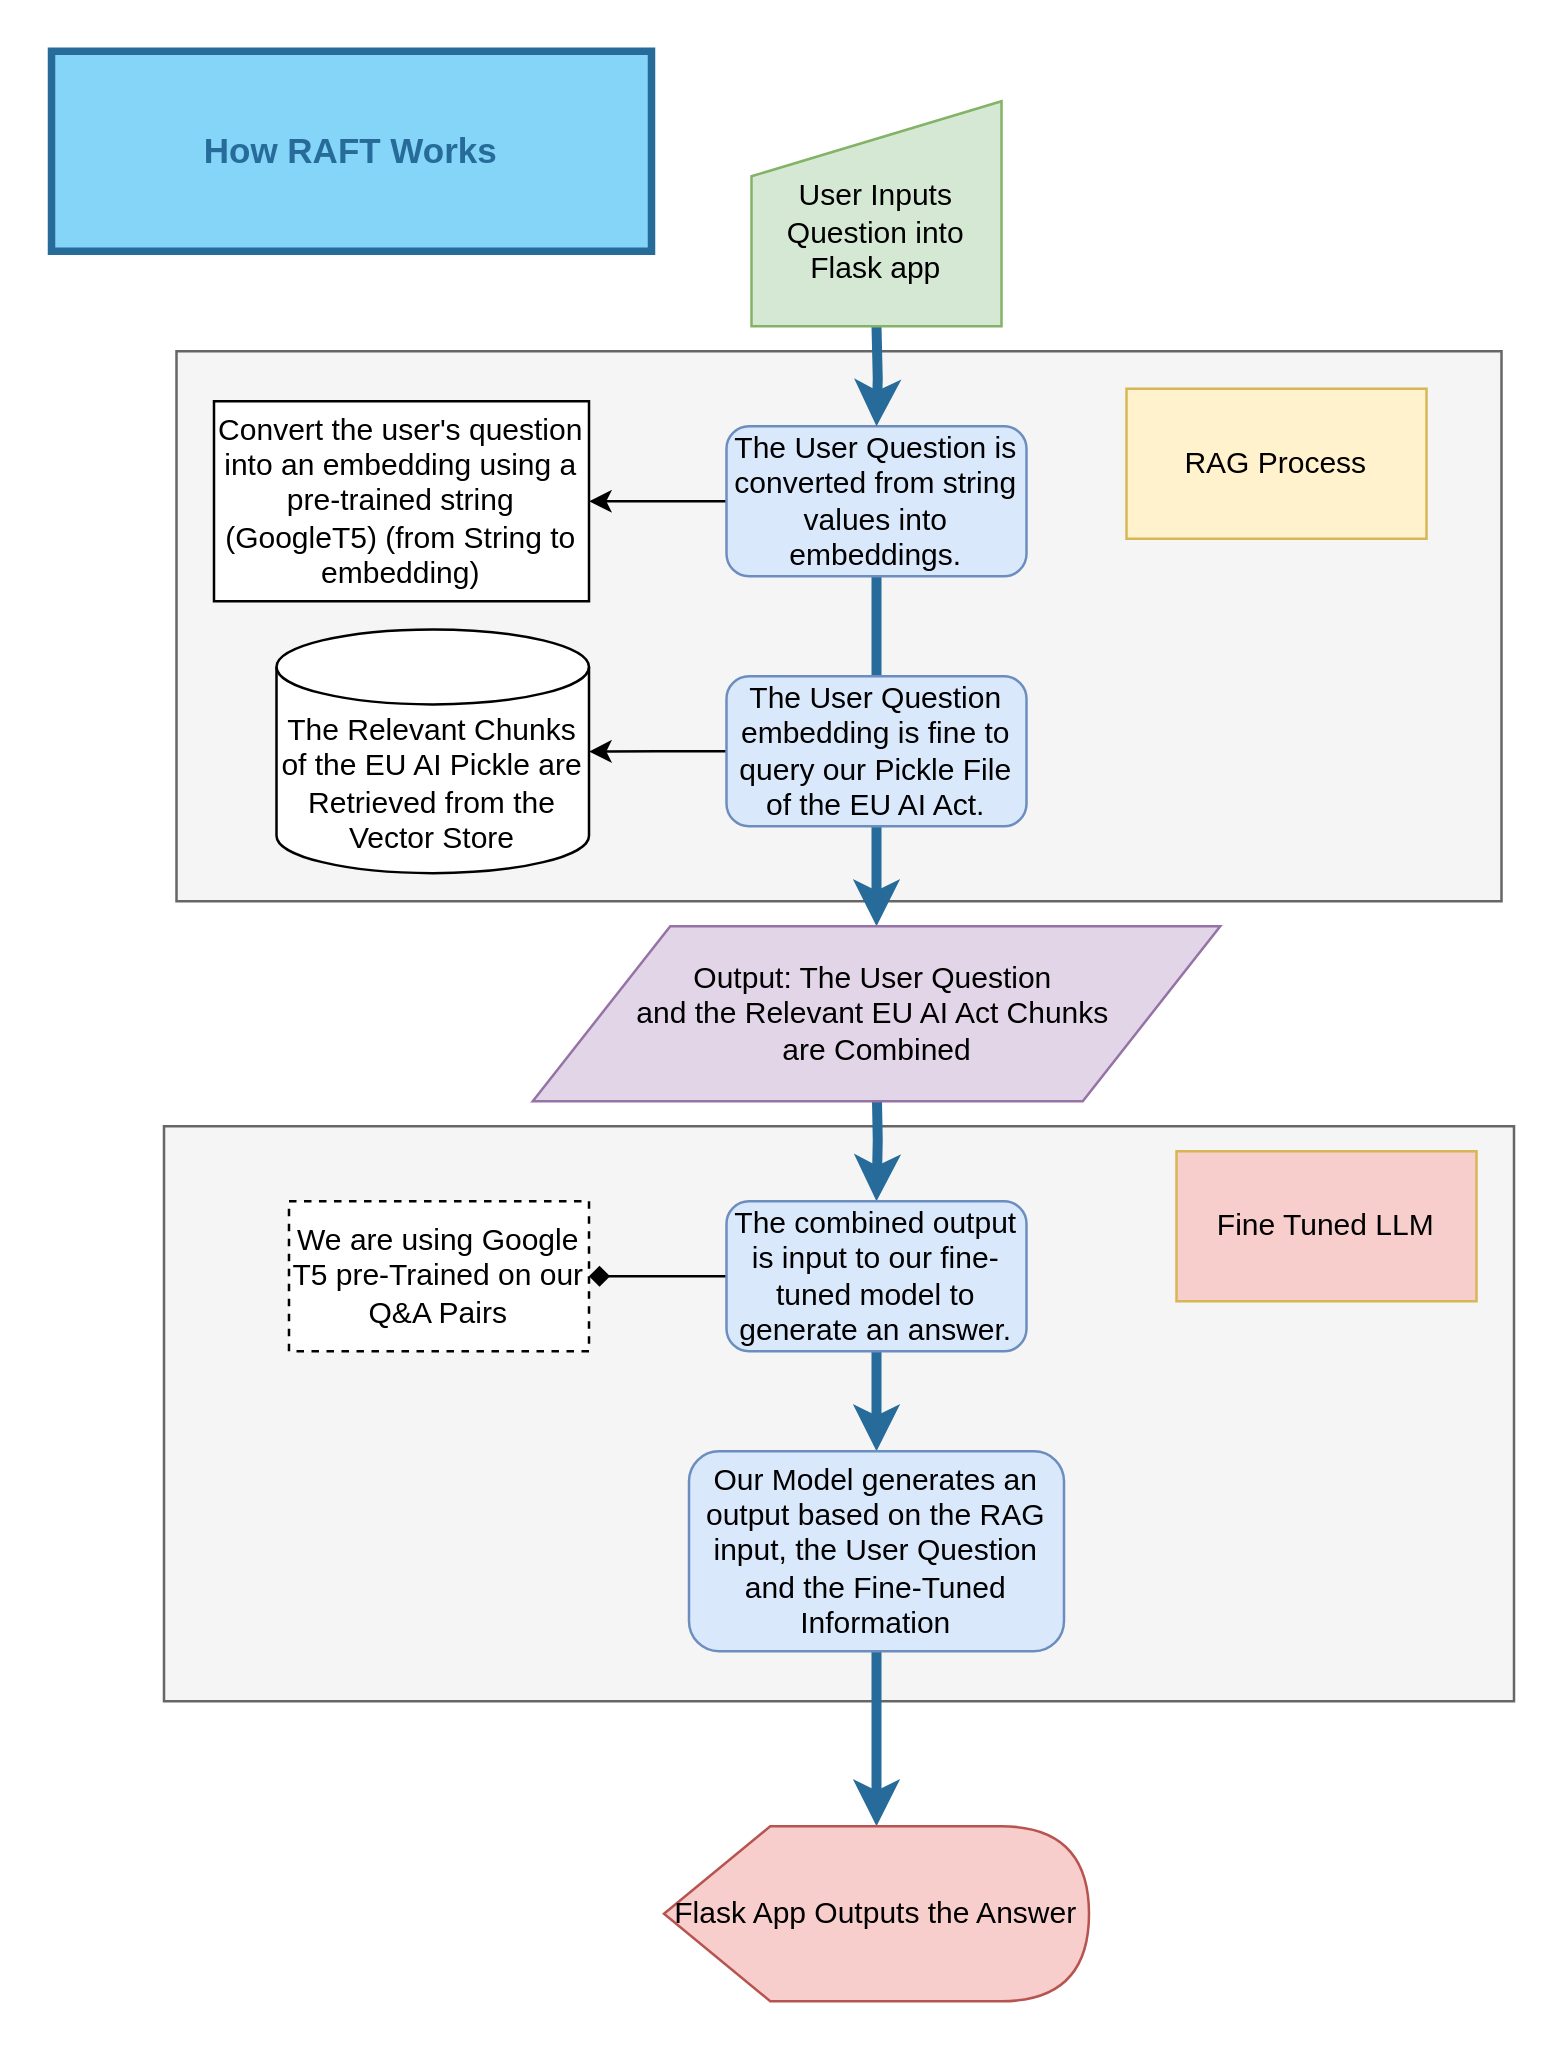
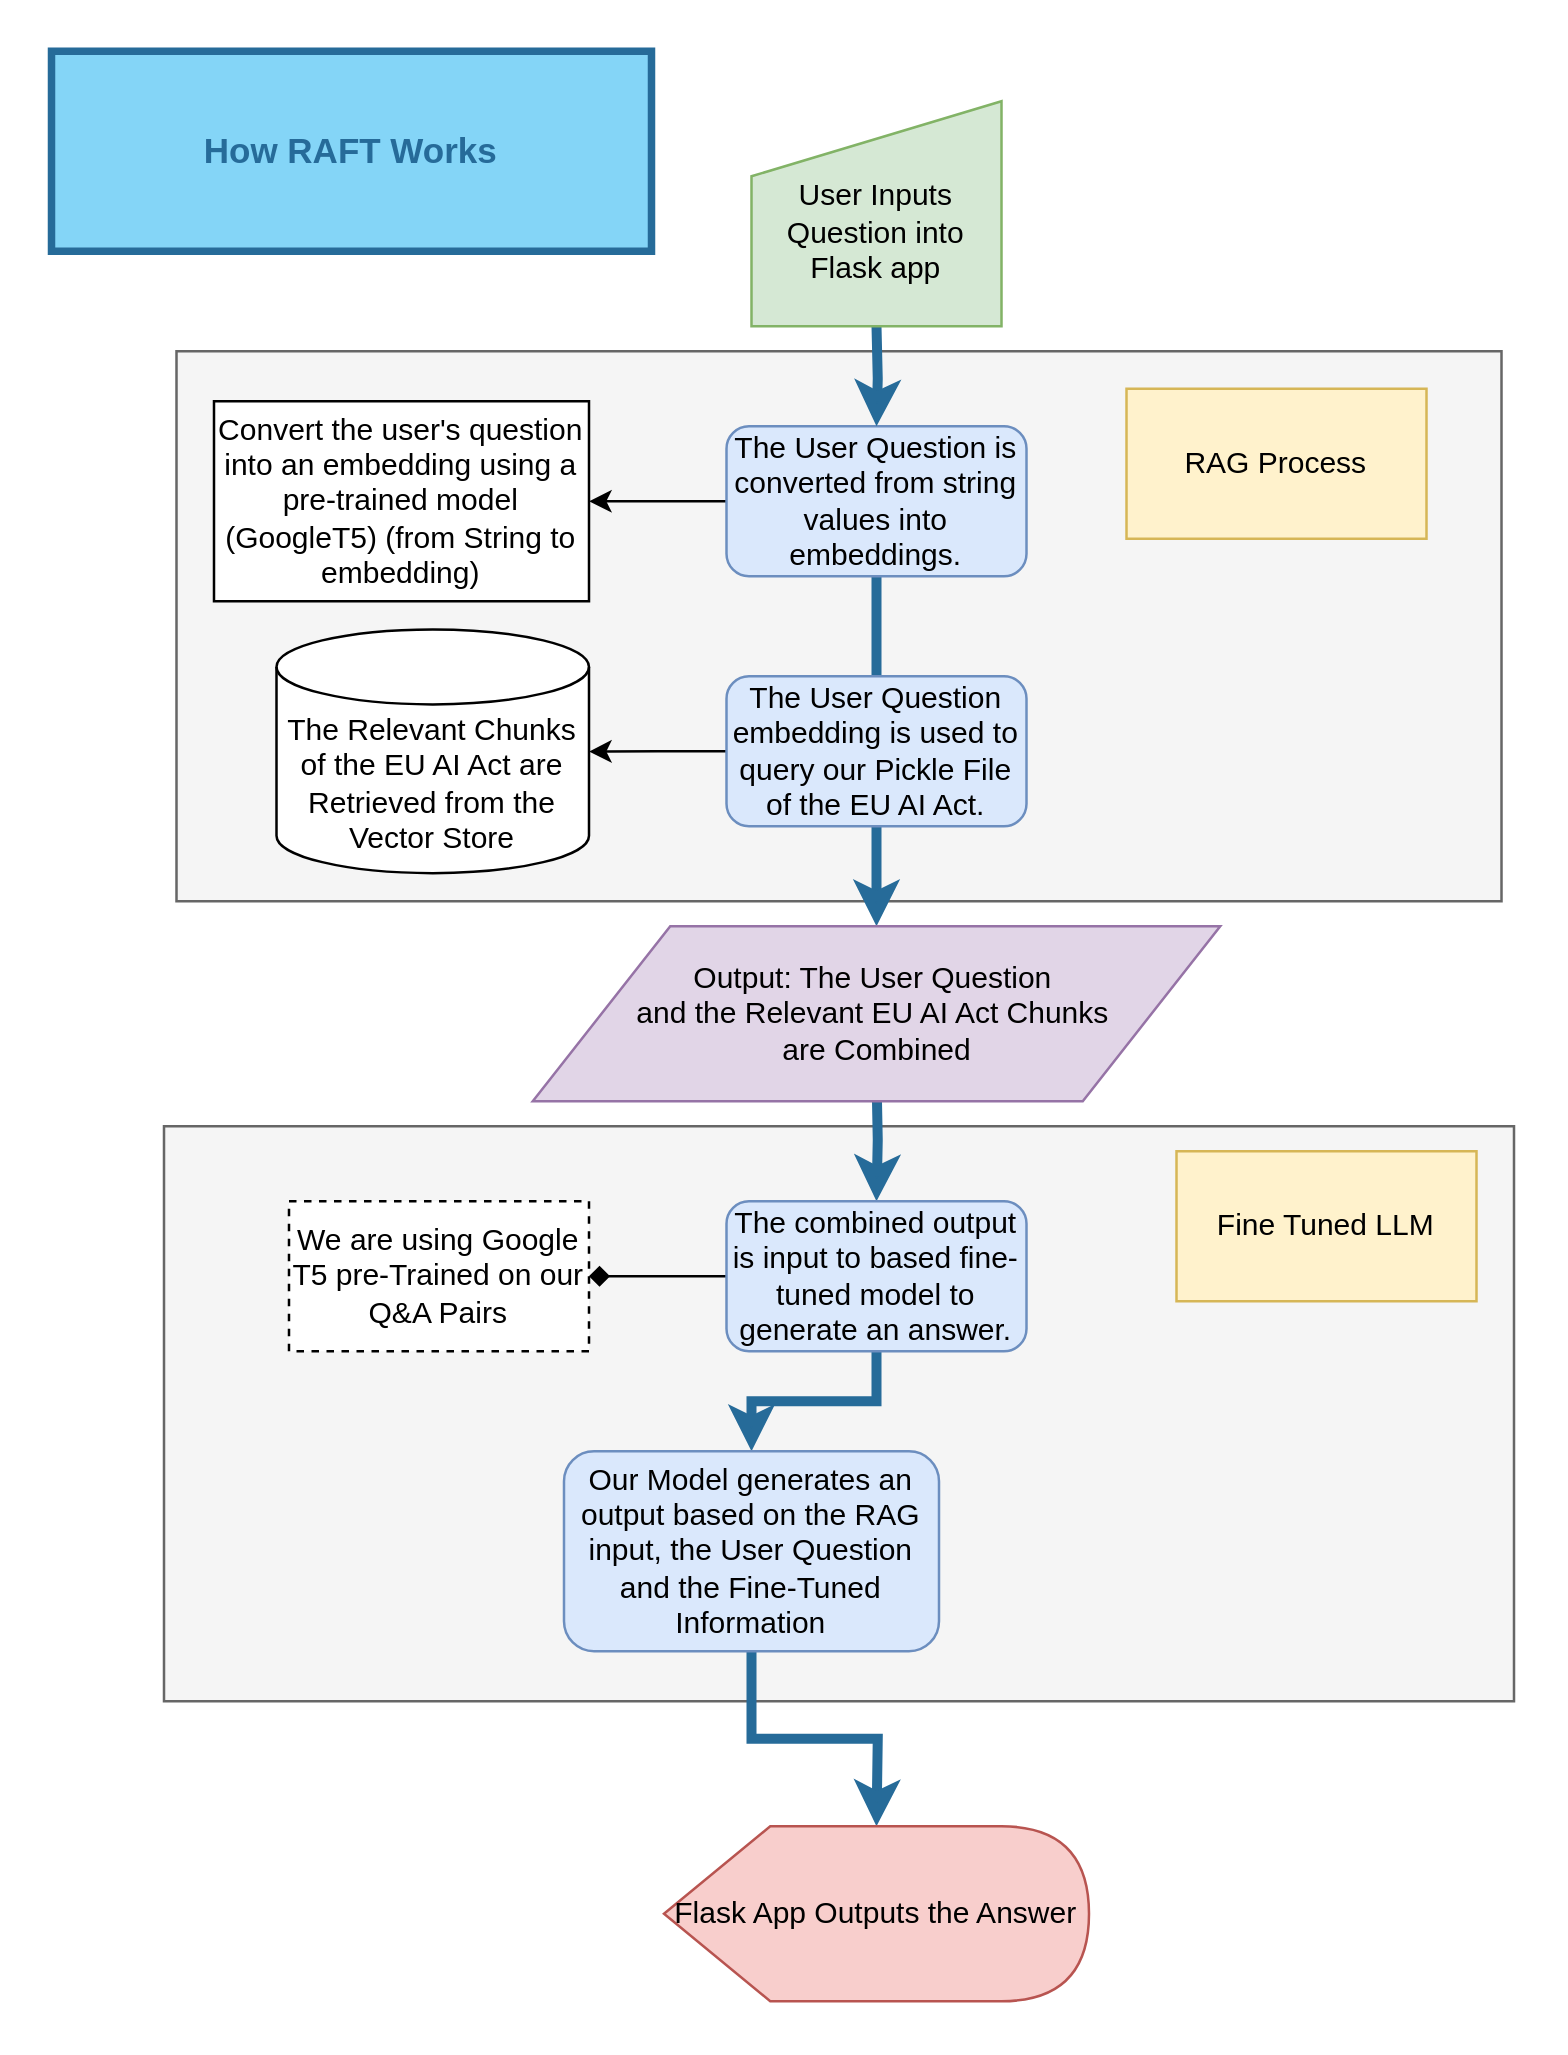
(401, 501) -> (401, 501)
(876, 751) -> (876, 751)
(433, 784) -> (433, 784)
(1326, 1226) -> (1326, 1226)
(876, 1276) -> (876, 1276)
(876, 1551) -> (751, 1551)
